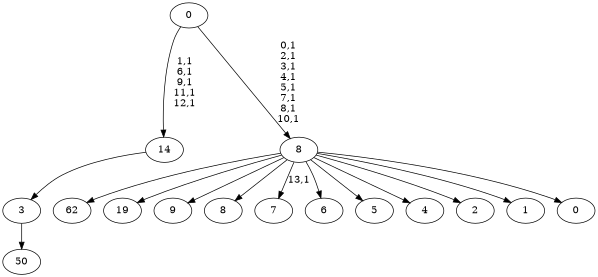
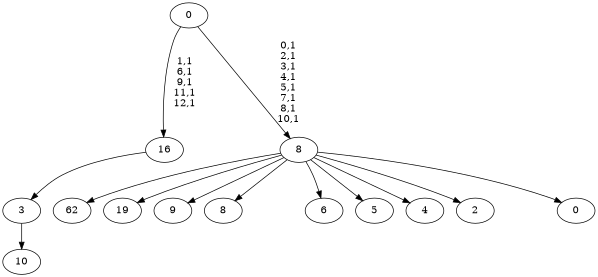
(164, 150) -> (164, 150)
(274, 211) -> none
(526, 211) -> none
(22, 262) -> (22, 262)
